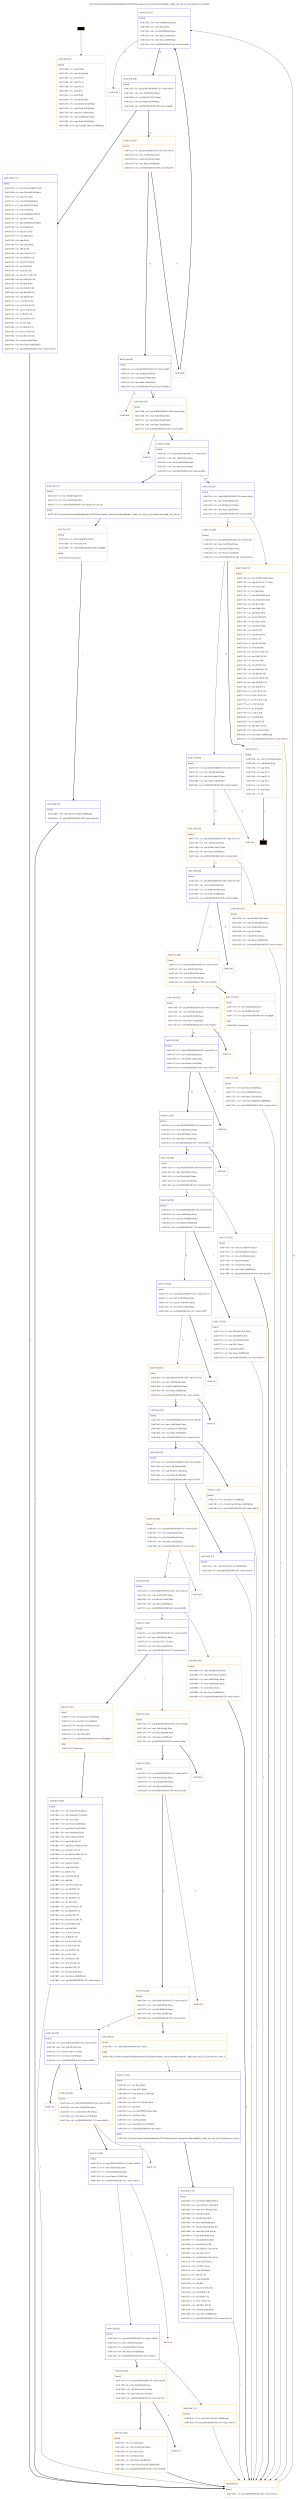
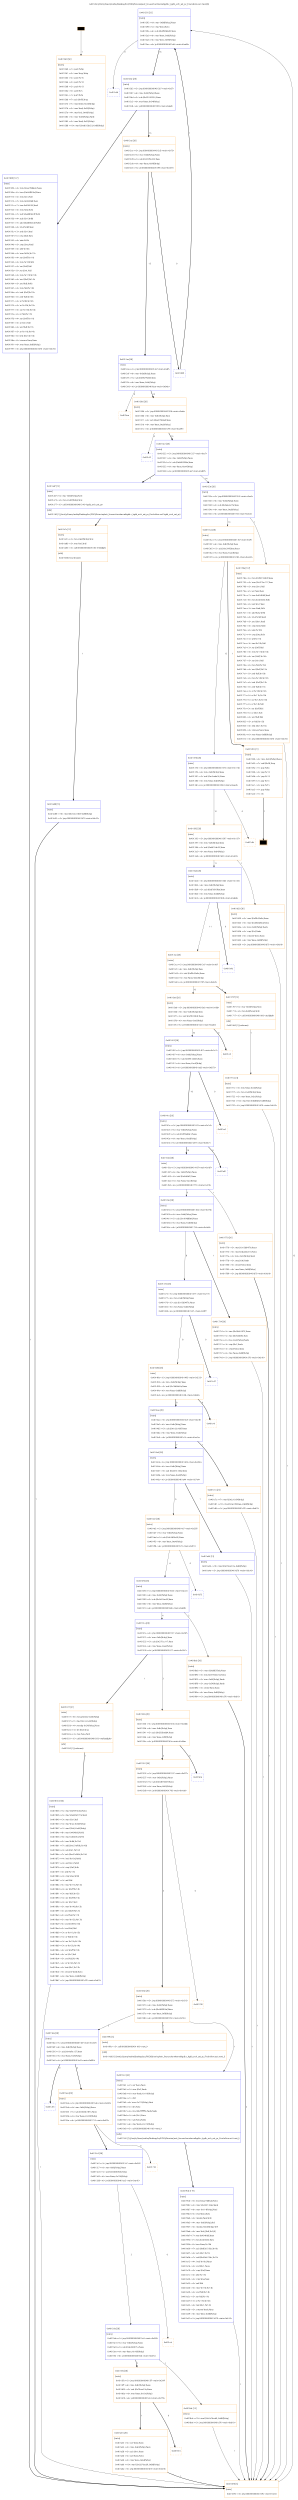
(168, 2065) -> (229, 2031)
